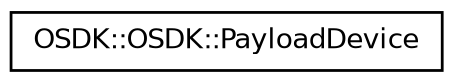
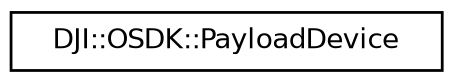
(227, 41) -> (227, 41)
